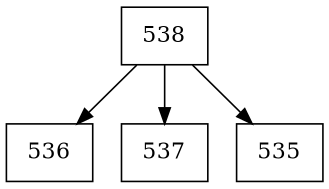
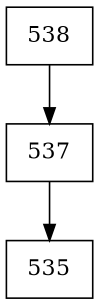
(217, 89) -> (50, 203)
(50, 153) -> none
